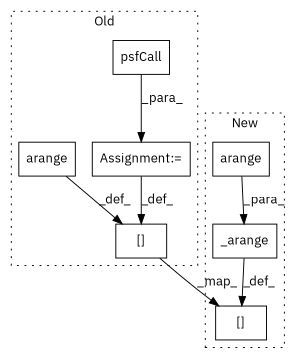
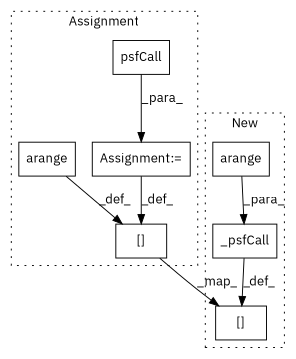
(105, 22) -> (105, 22)
(245, 241) -> (245, 241)
